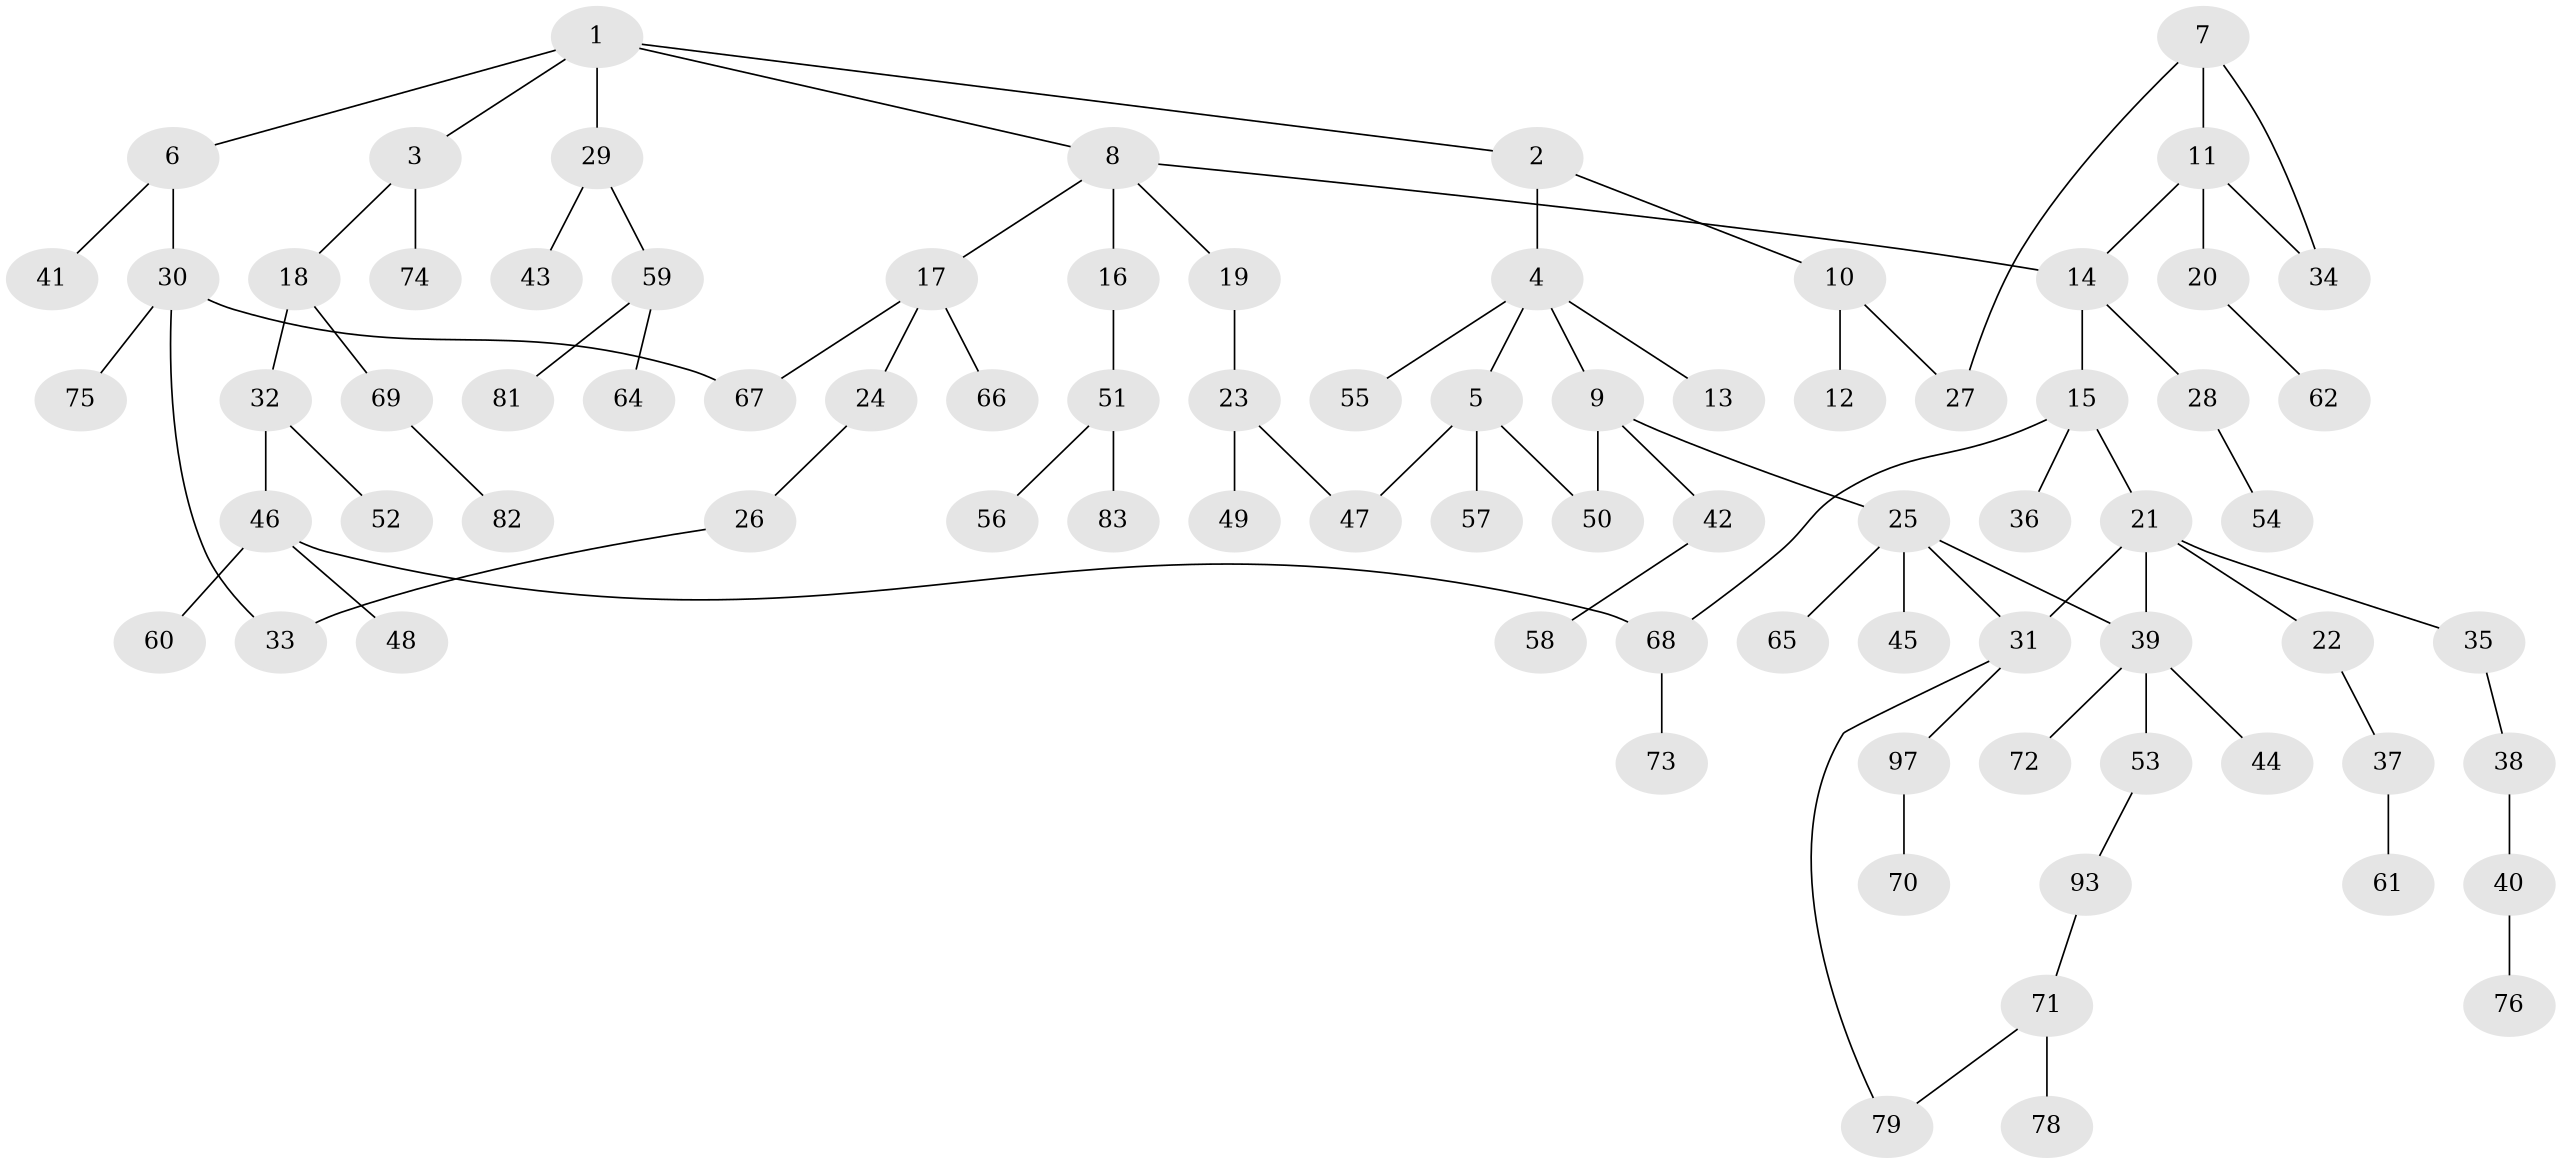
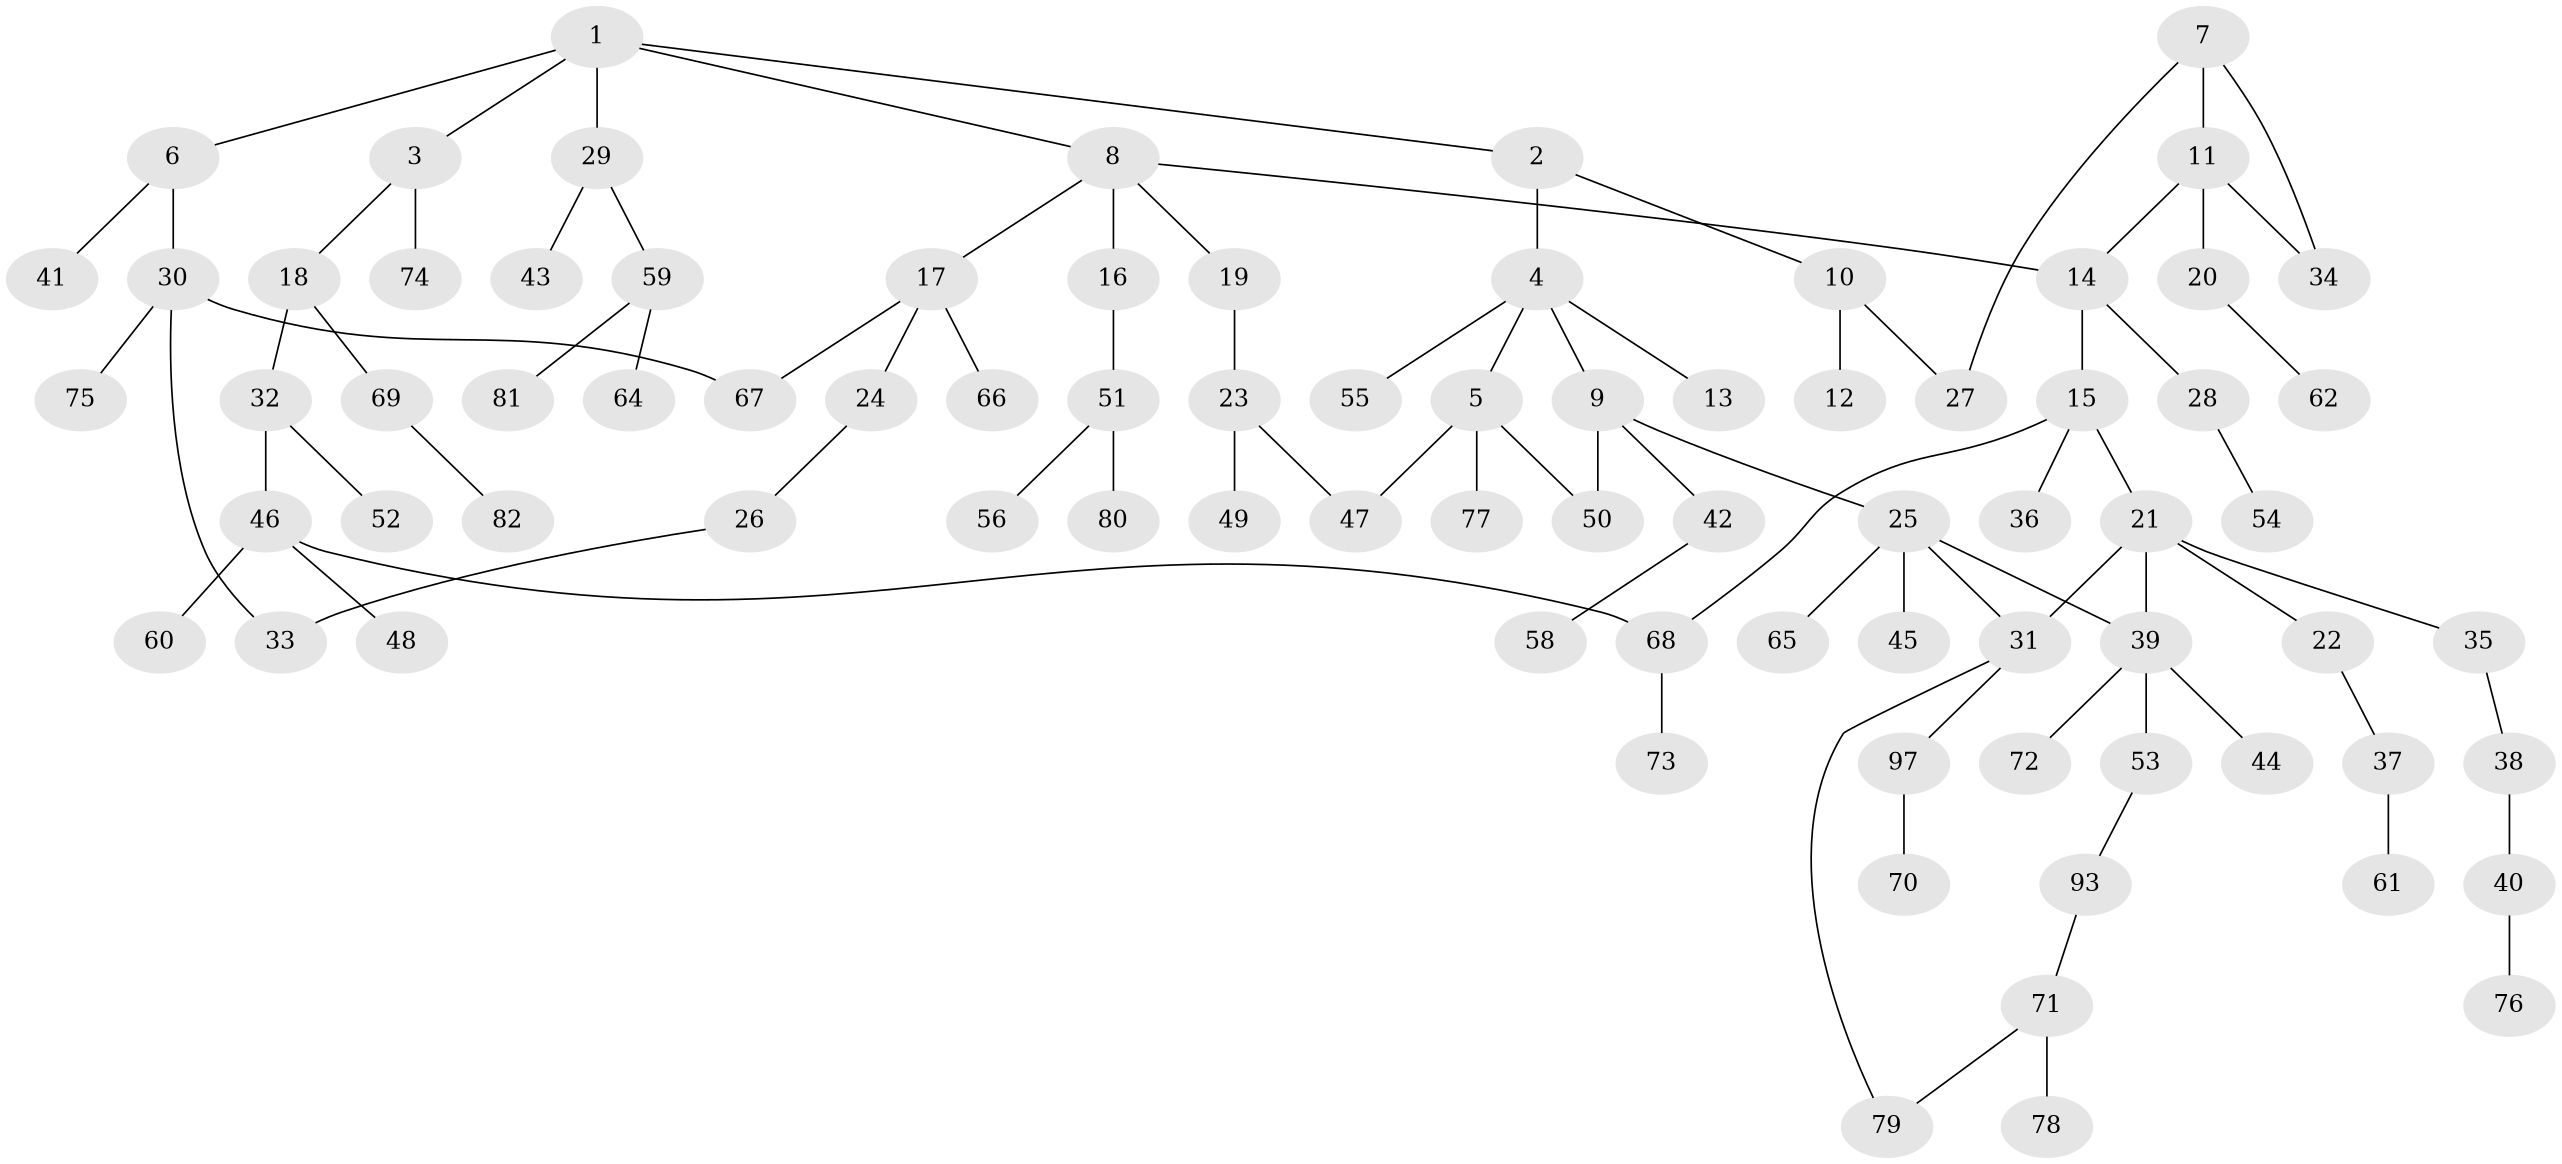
(1113, 521) -> (1113, 521)
(1477, 521) -> (1477, 521)
